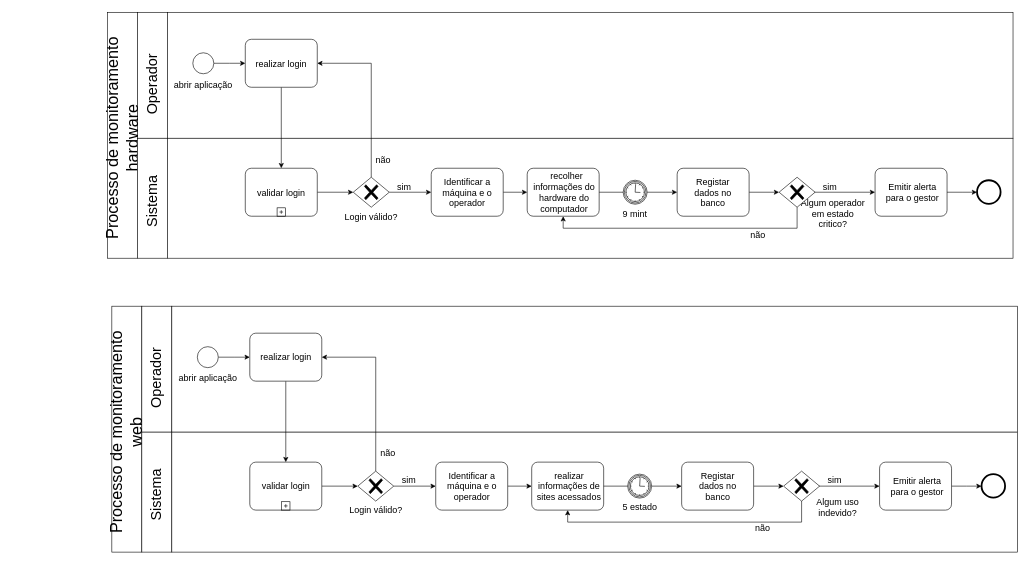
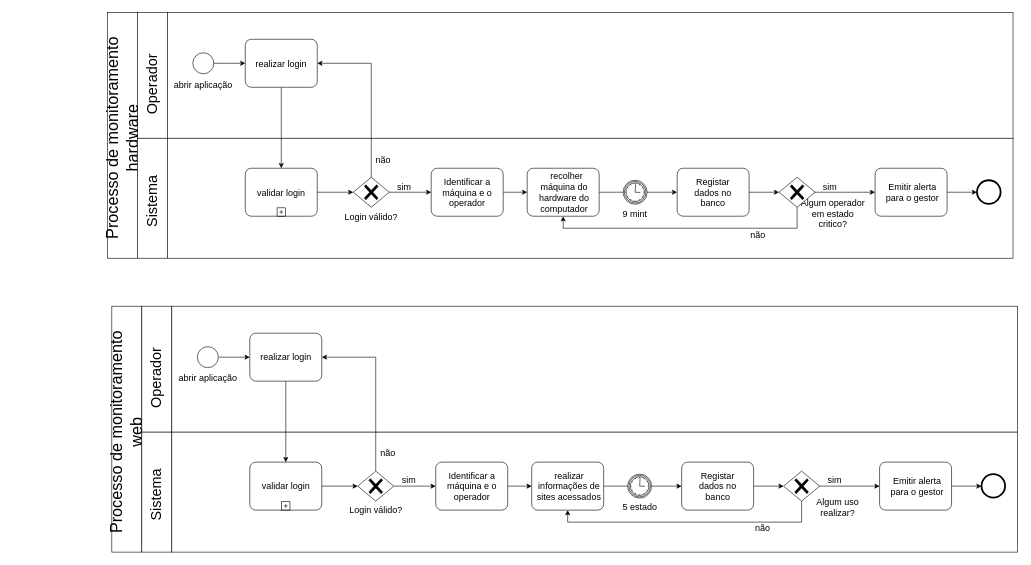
(564, 192) -> (564, 192)
(838, 507) -> (838, 507)
